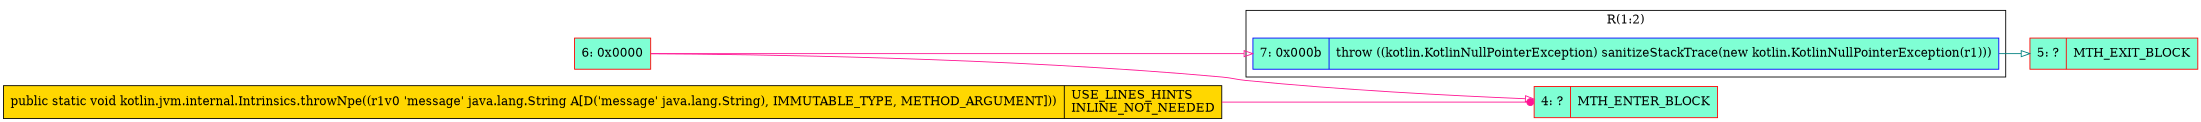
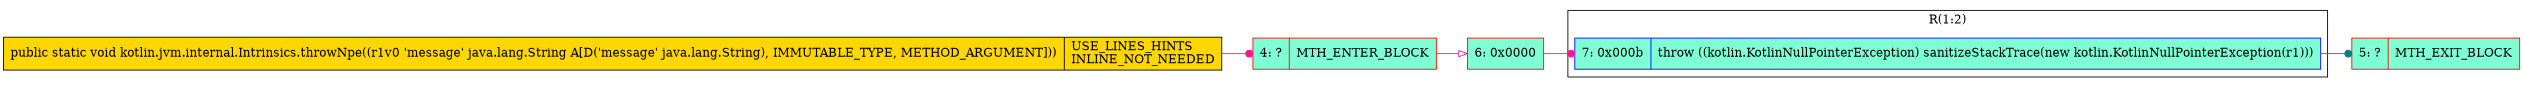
(947, 54) -> (1556, 54)
(2011, 54) -> (2333, 54)
(1089, 67) -> (1448, 54)
